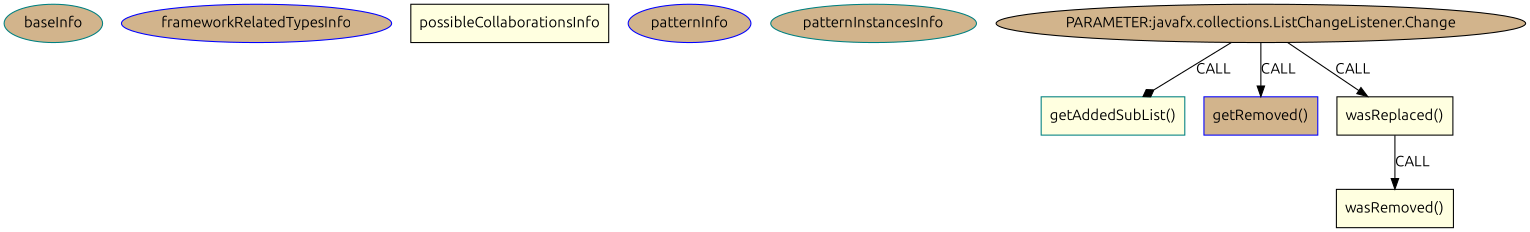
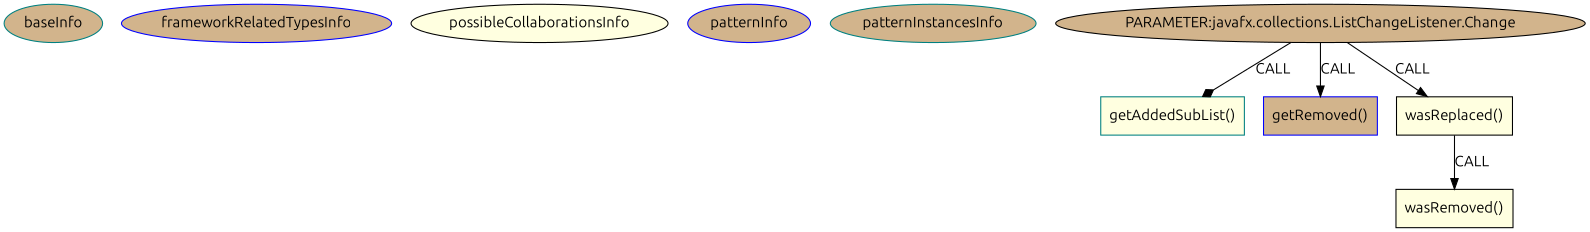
(510, 23) -> (540, 23)
